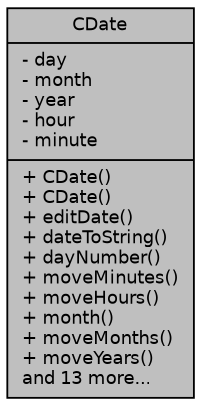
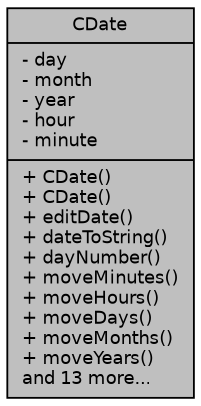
(69, 318) -> (88, 318)
